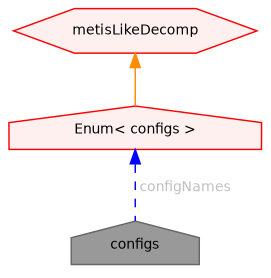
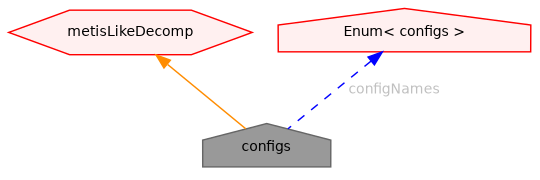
(135, 87) -> (207, 97)
